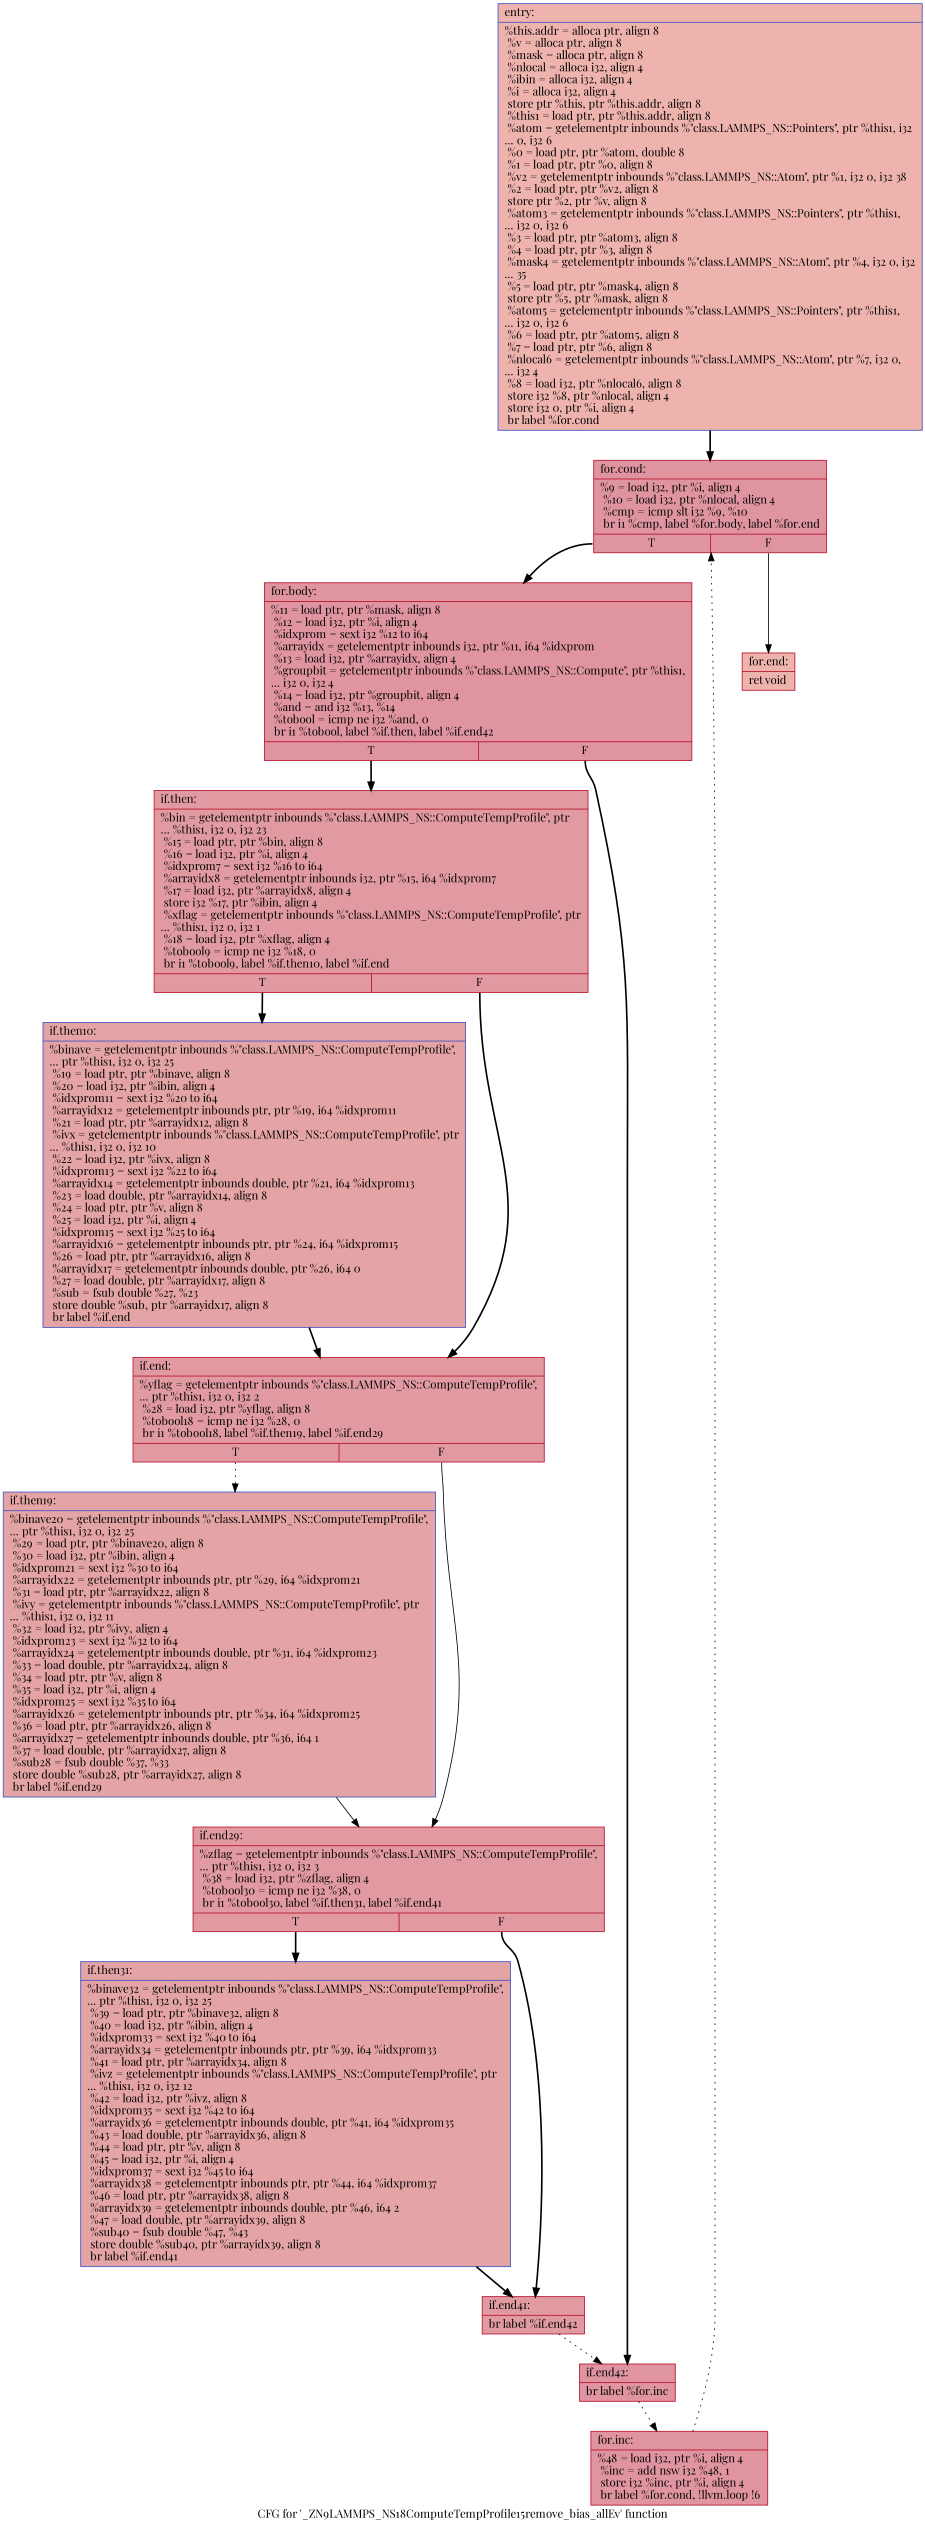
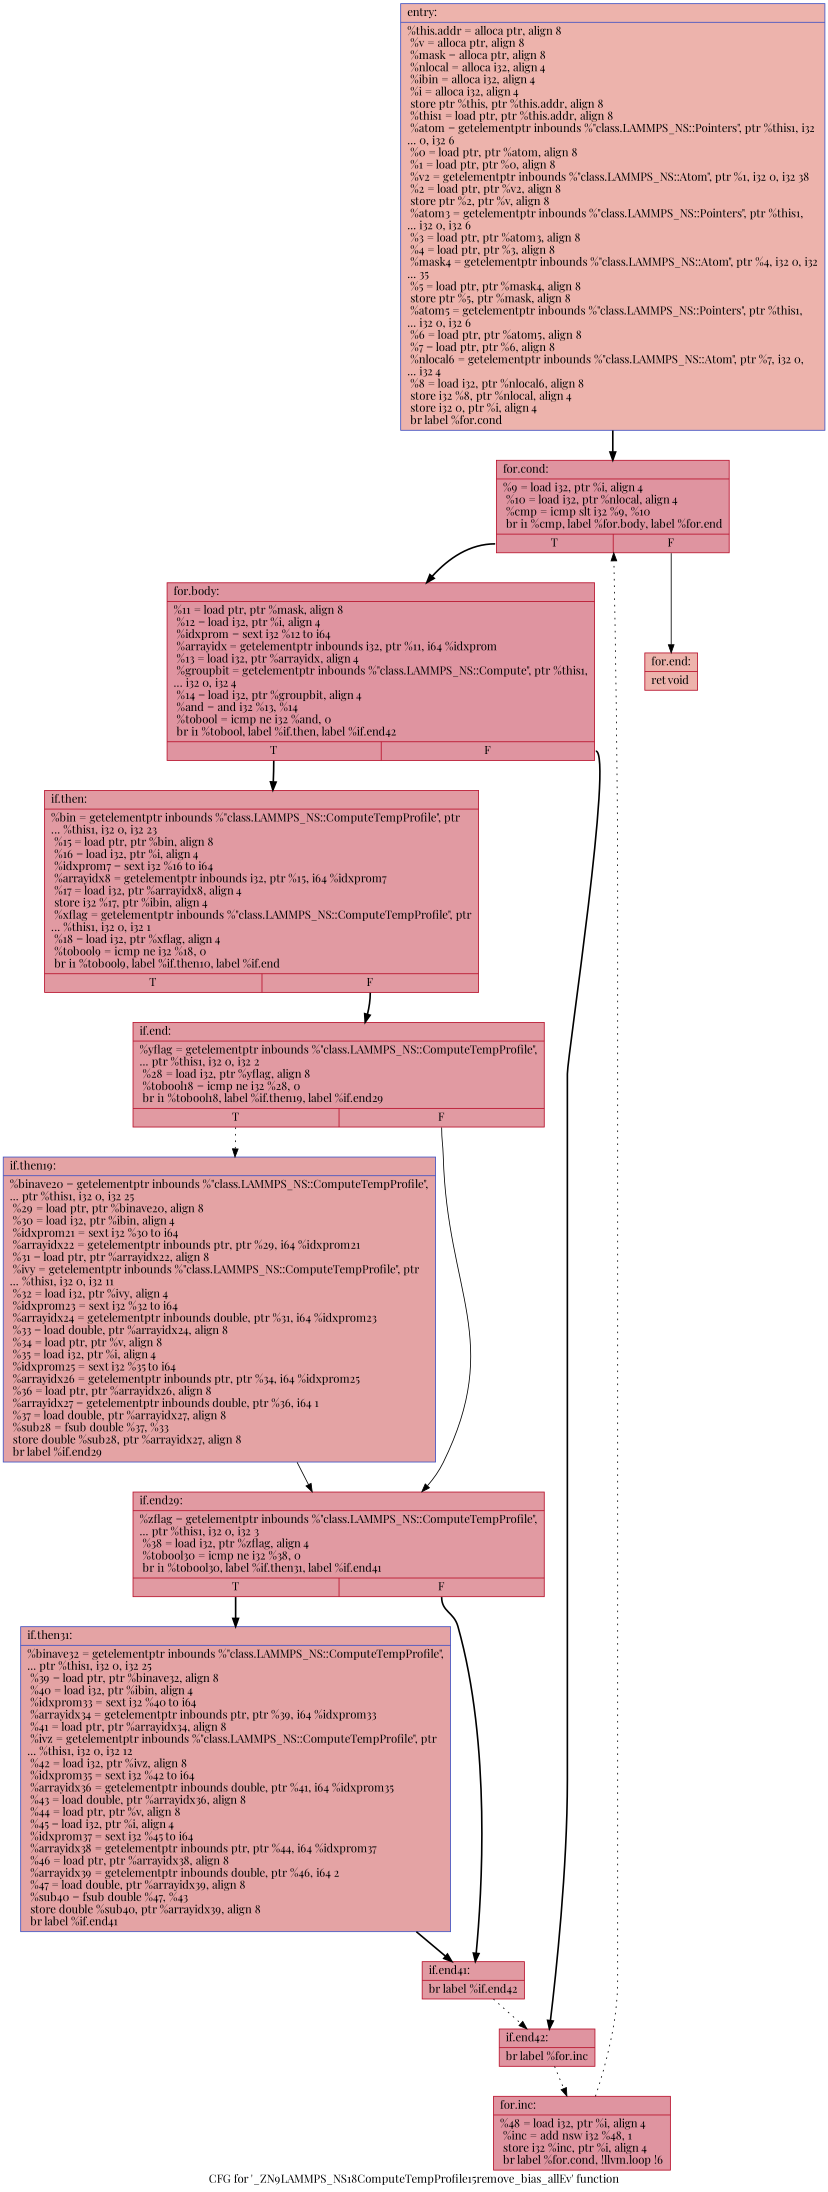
(595, 153) -> (493, 153)
(254, 1175) -> none
